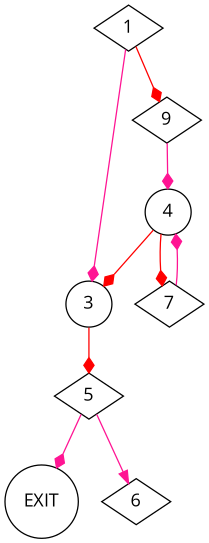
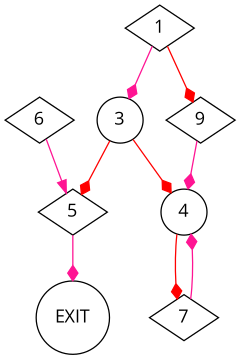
(134, 252) -> (148, 160)
(110, 443) -> (54, 160)
